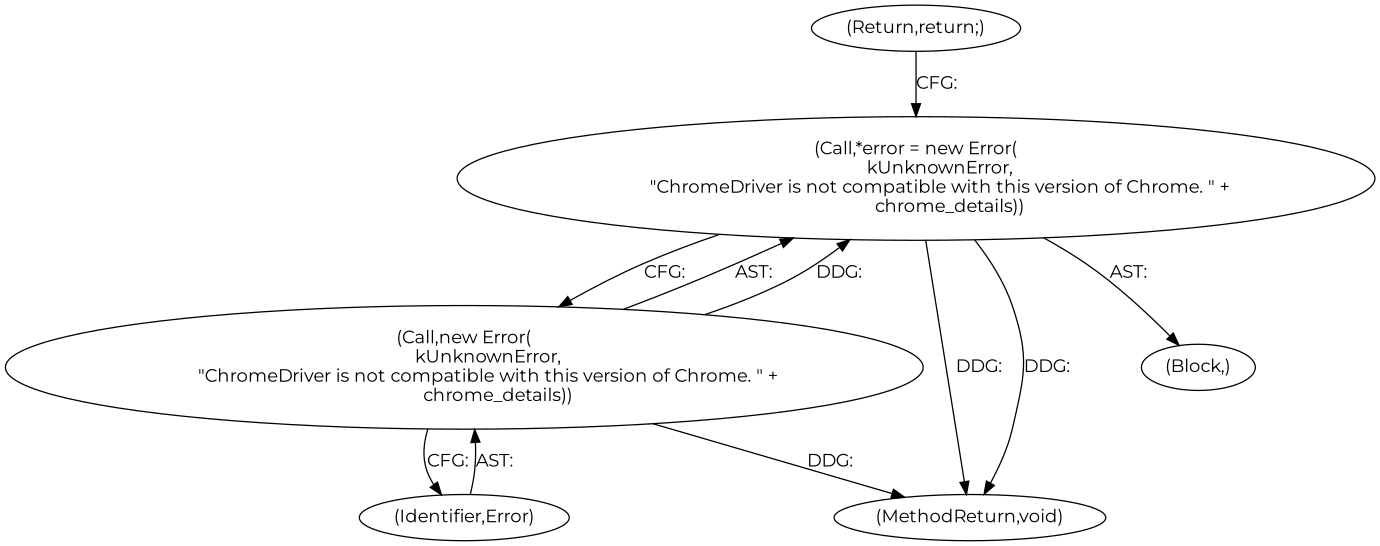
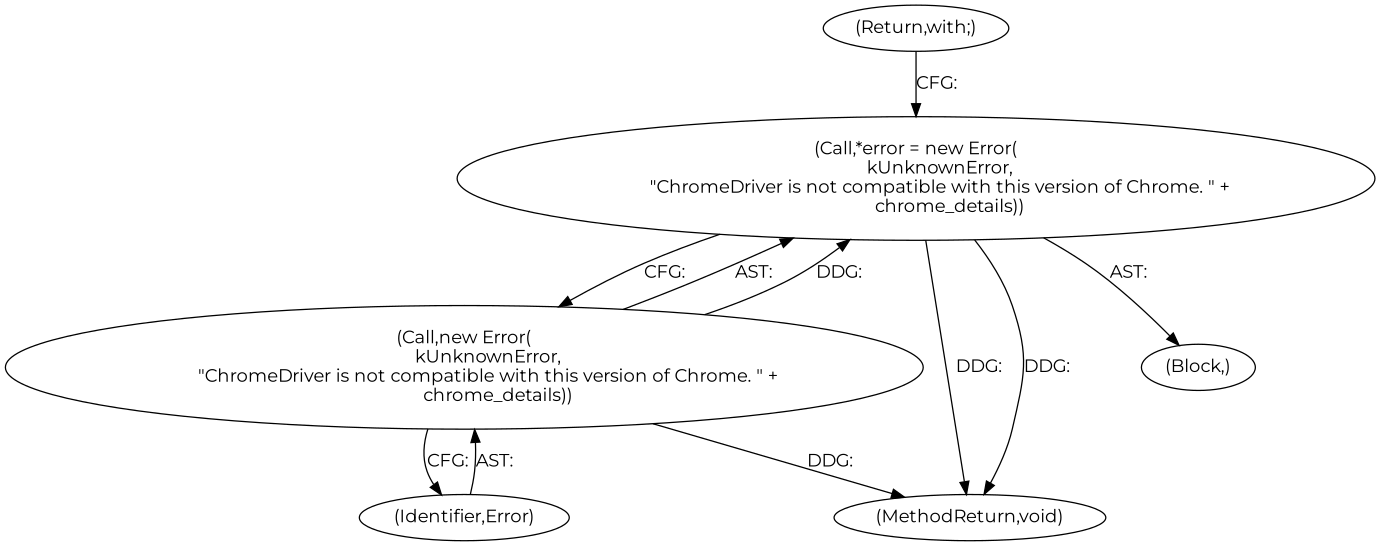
(916, 28) -> (916, 28)
